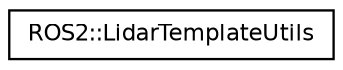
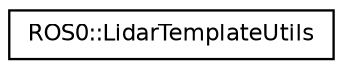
(171, 35) -> (171, 35)
